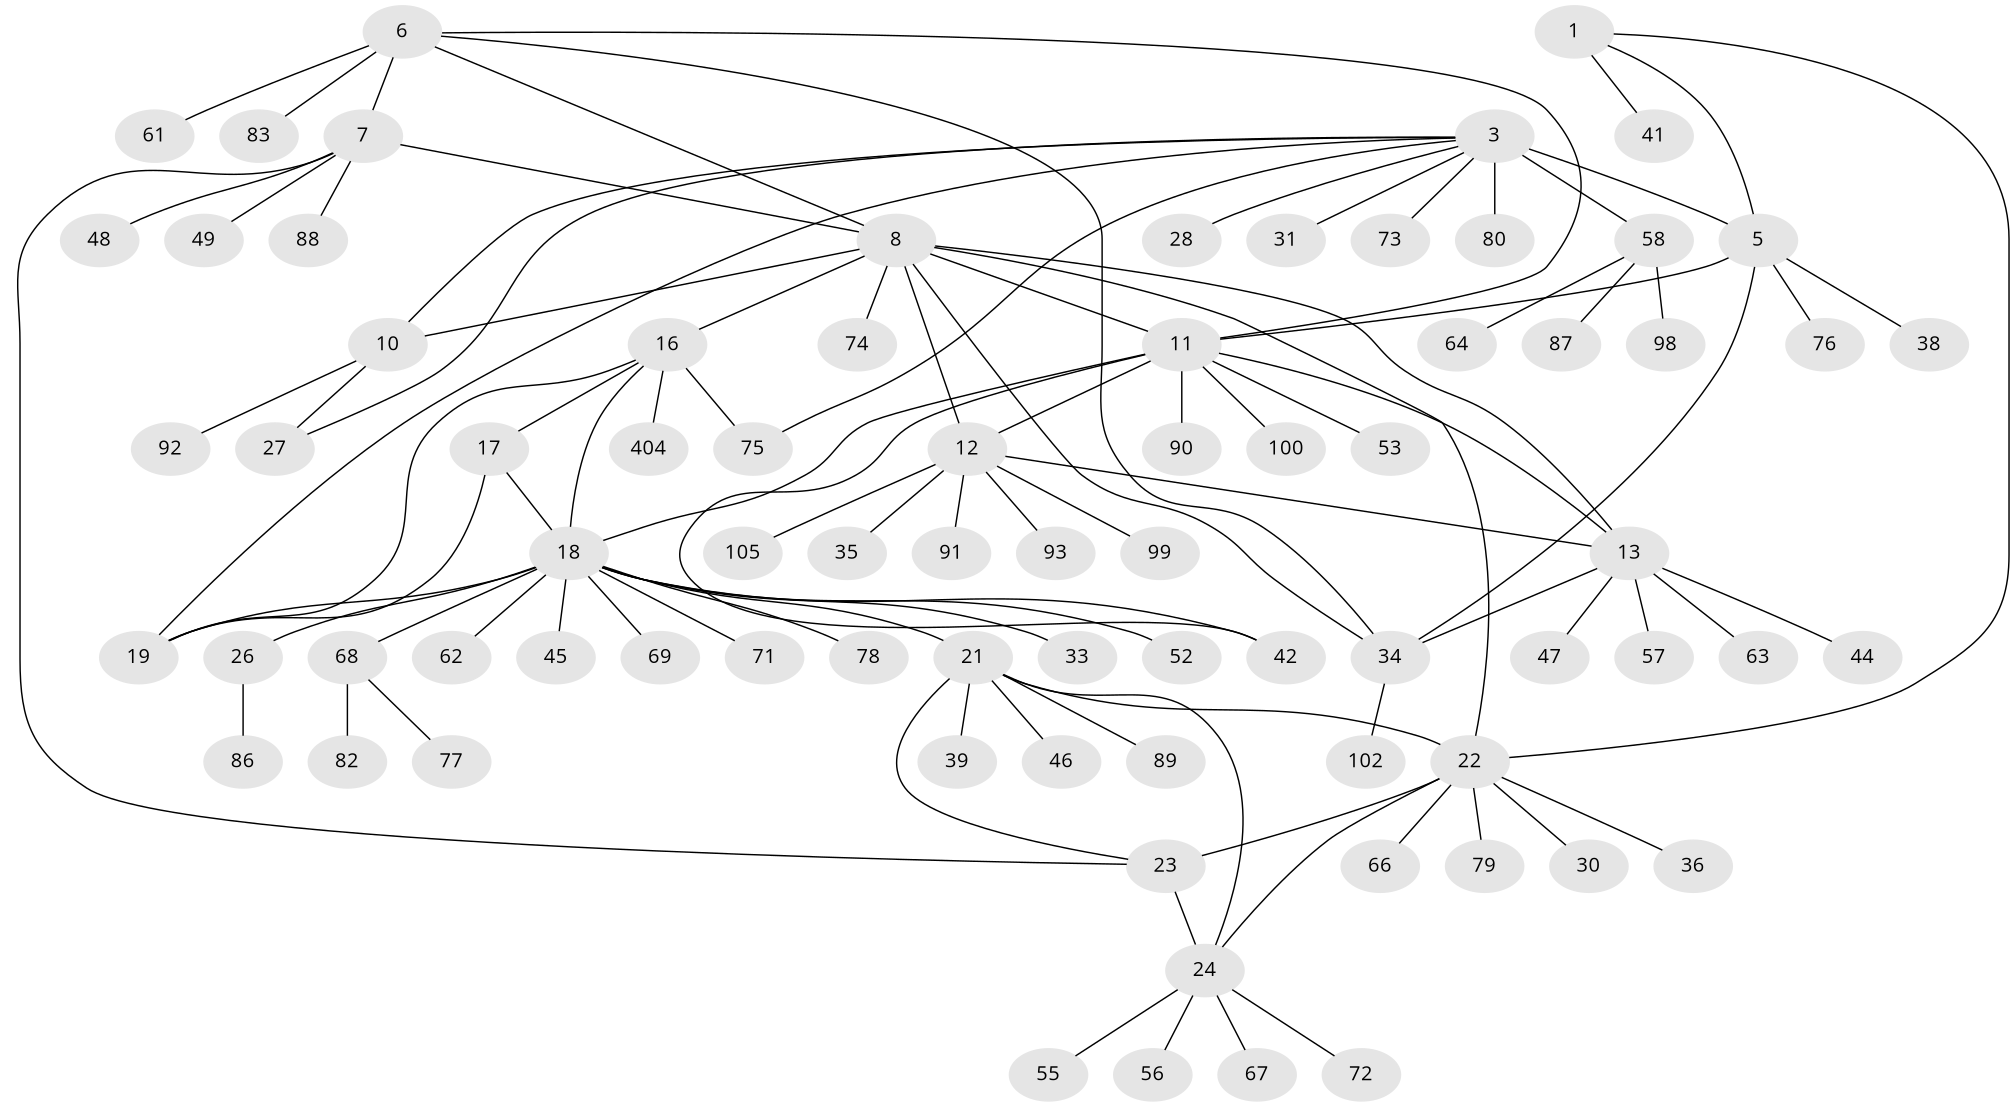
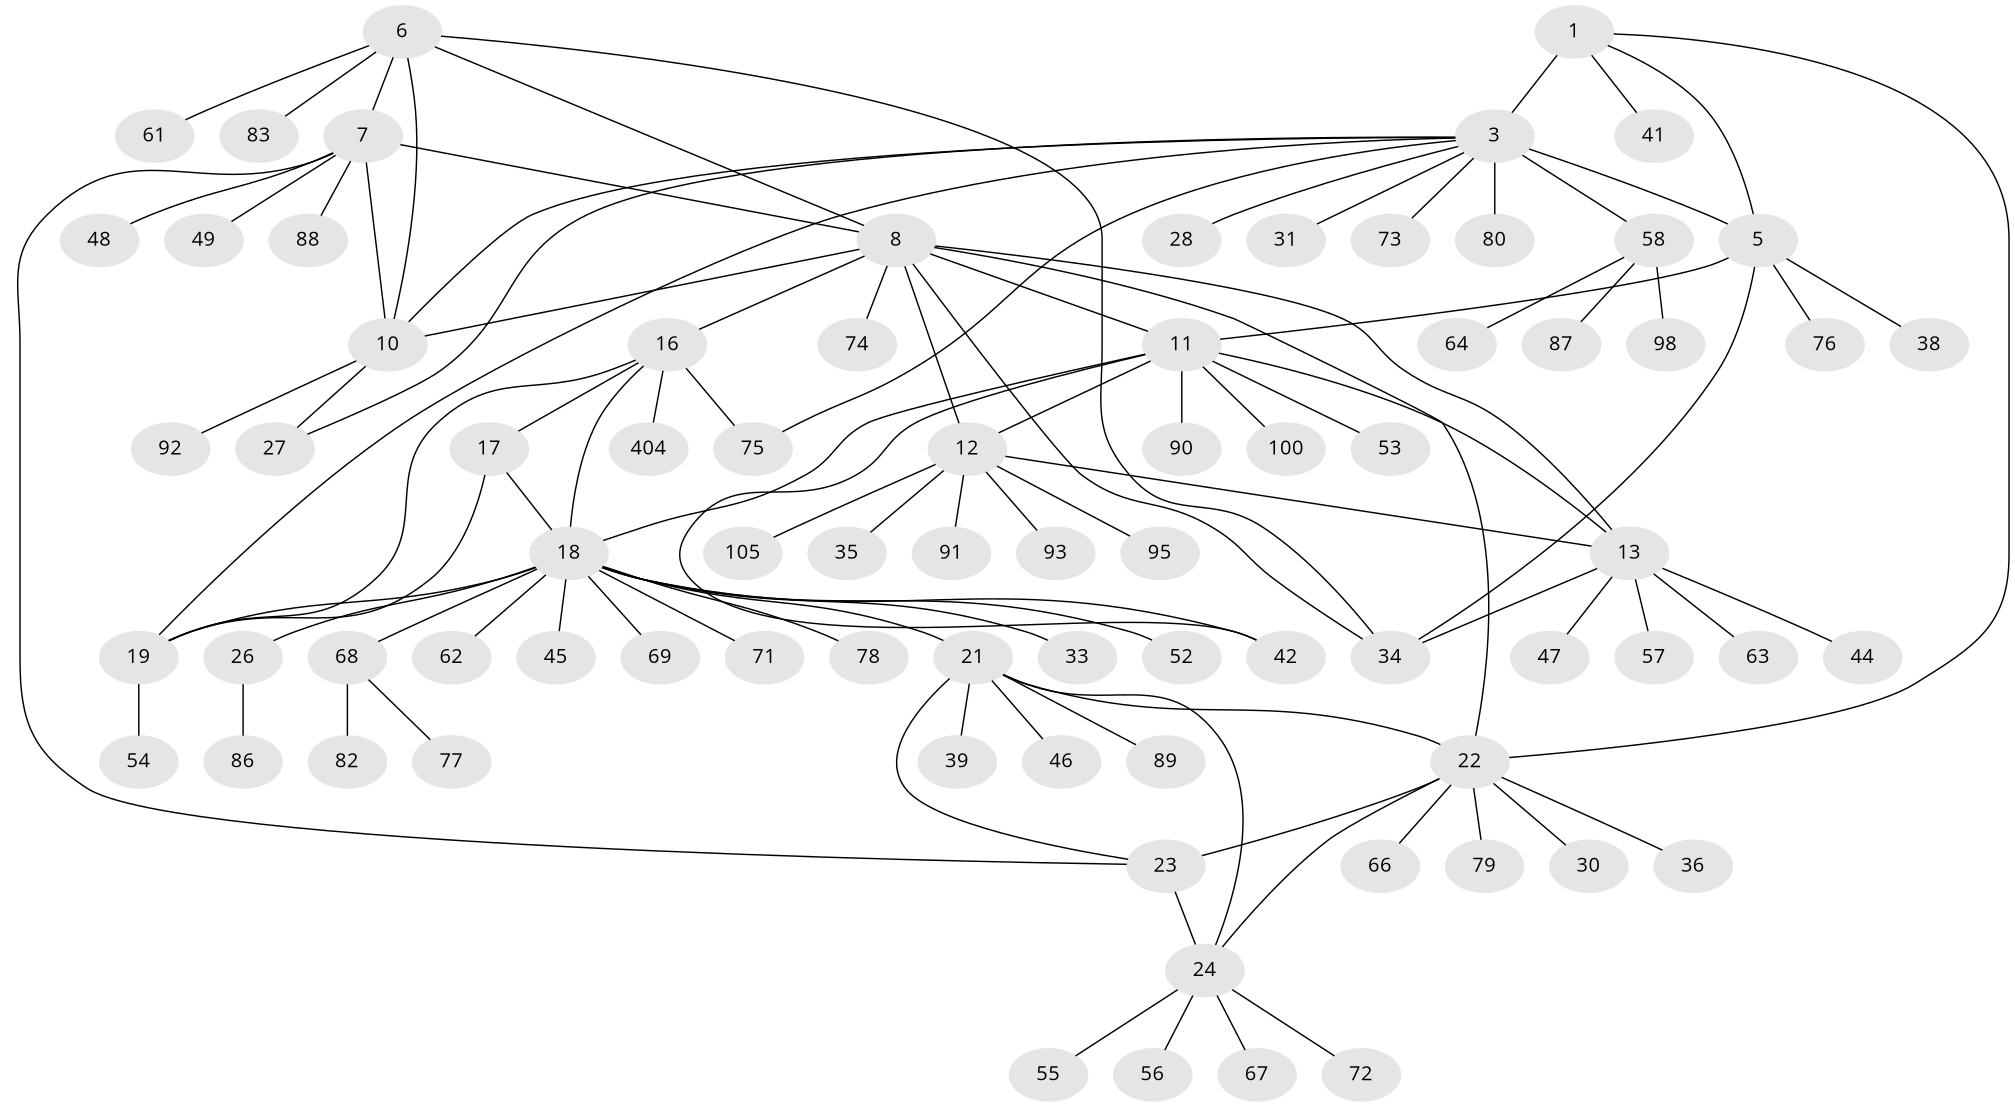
(1253, 53) -> (415, 189)
none -> (1535, 84)
none -> (376, 240)
(1160, 553) -> (1160, 553)
none -> (139, 762)
(1366, 762) -> none
